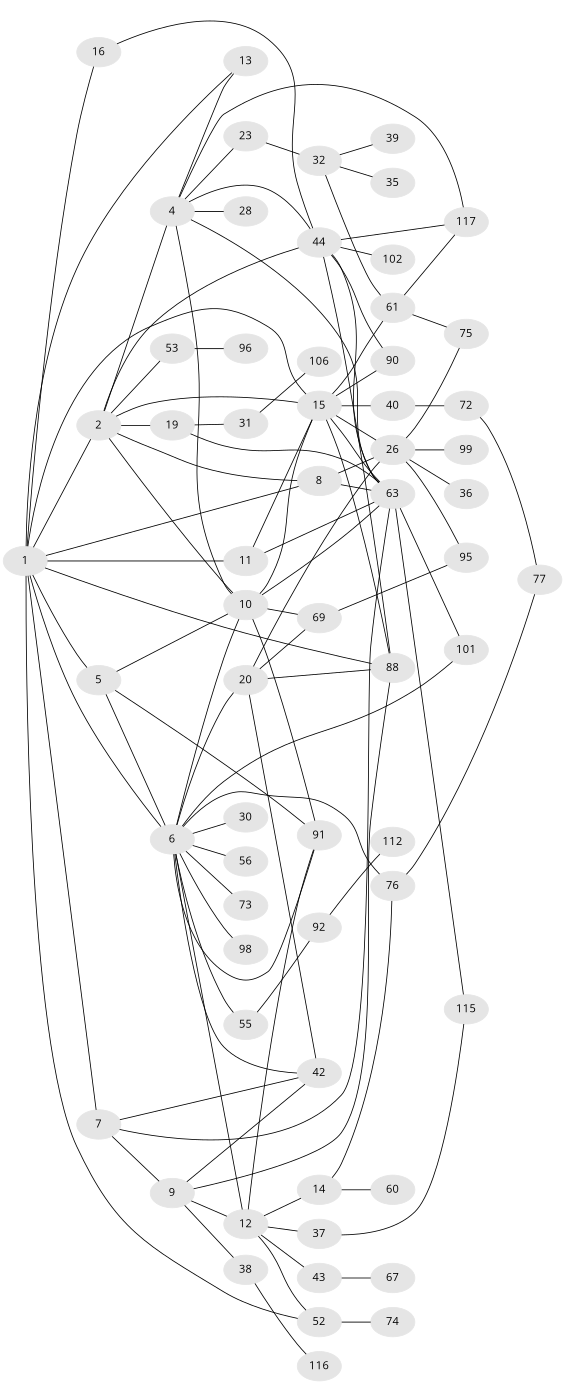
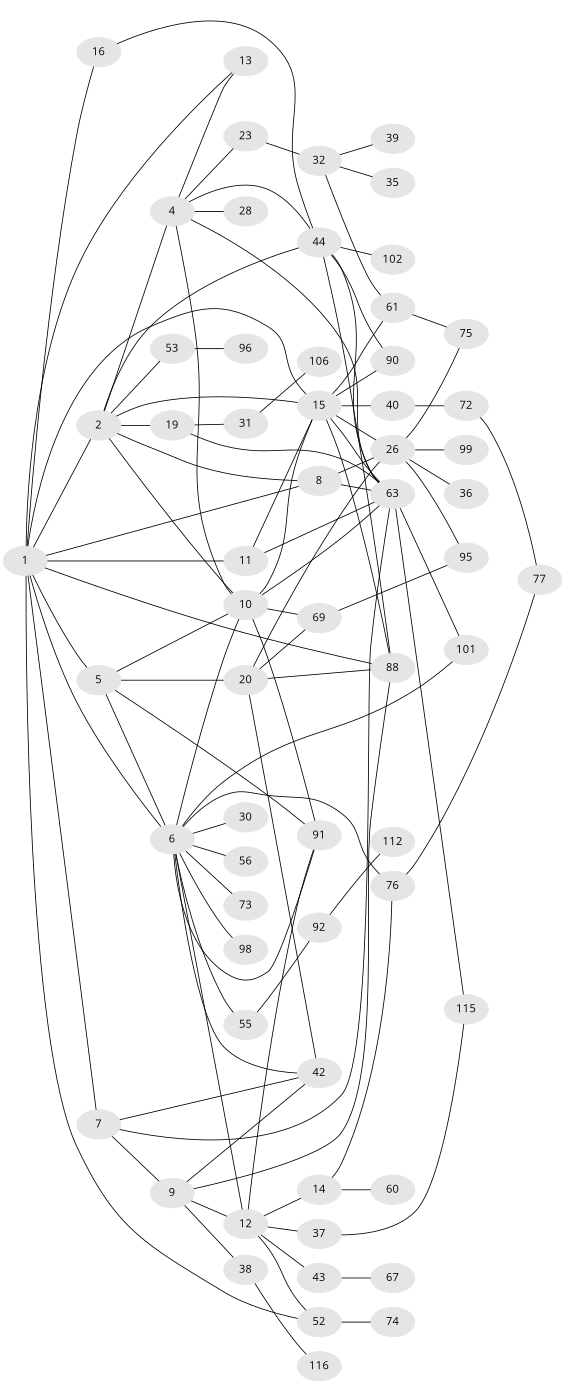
(466, 222) -> none
(200, 756) -> (172, 680)
